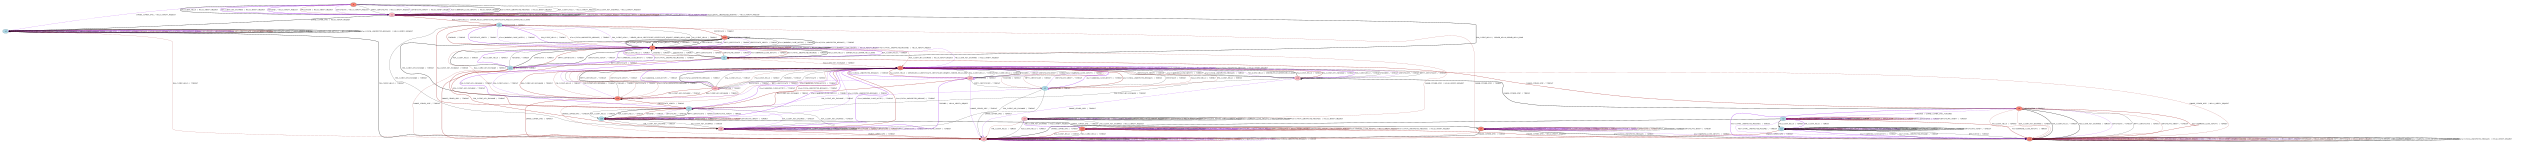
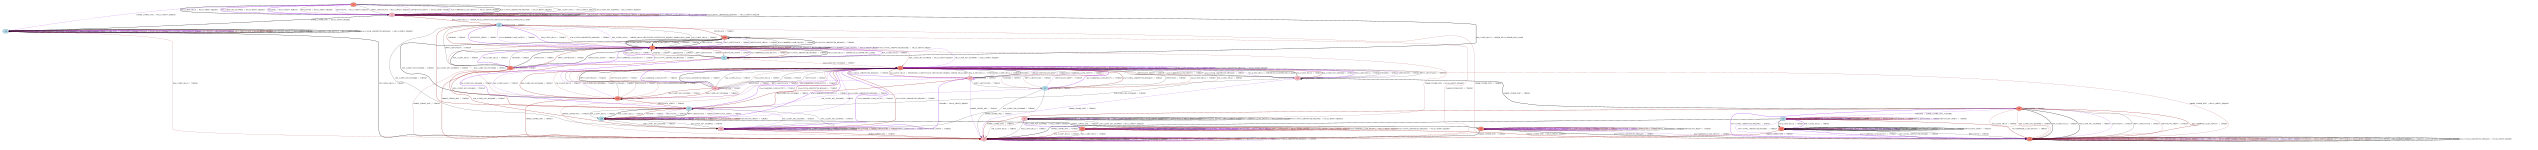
none -> (1399, 43)
(618, 61) -> (445, 51)
(1373, 67) -> (1494, 110)
(510, 68) -> (510, 68)
(1781, 129) -> (1781, 129)
